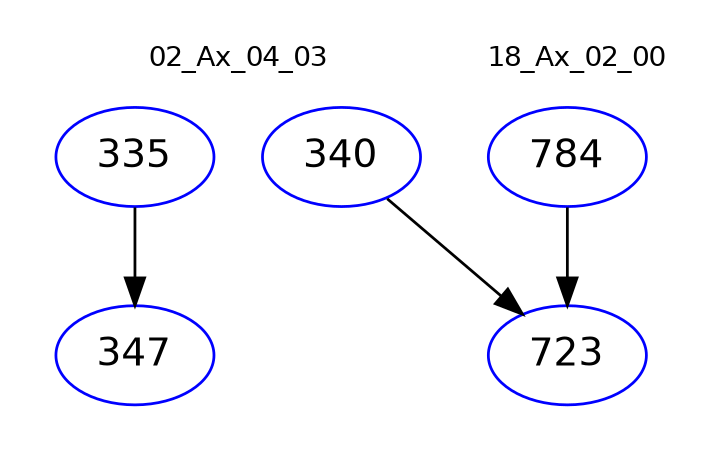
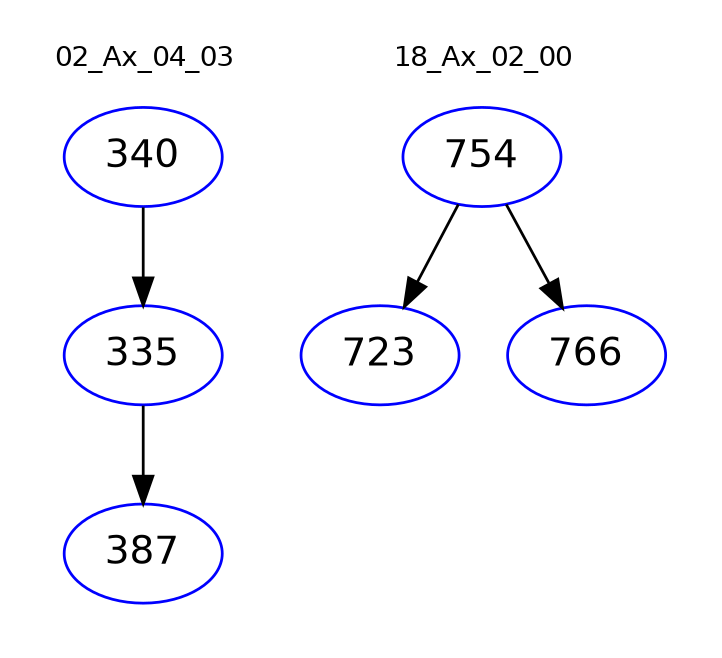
(567, 157) -> (482, 157)
(424, 230) -> (143, 243)
(135, 355) -> (143, 554)
none -> (587, 355)
